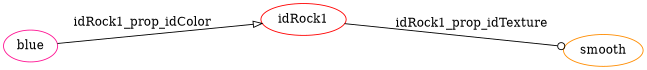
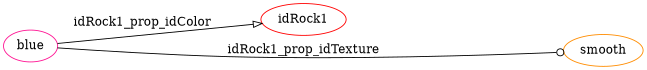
(451, 35) -> (307, 58)
